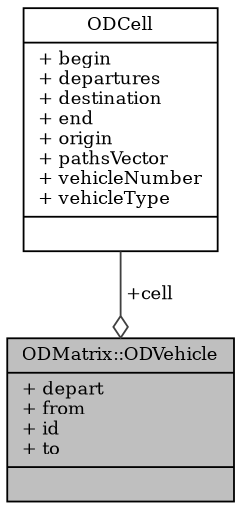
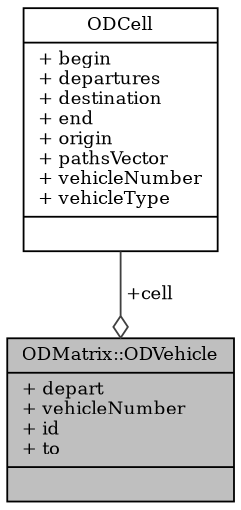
(54, 409) -> (104, 409)
